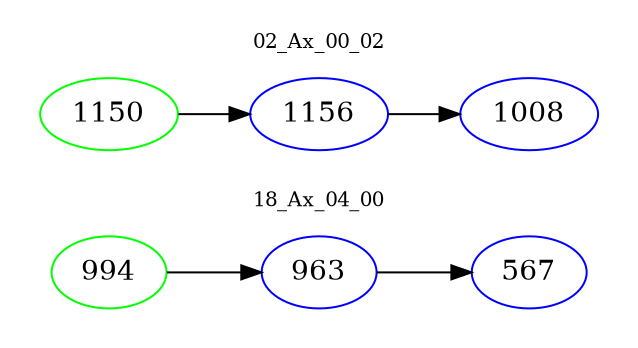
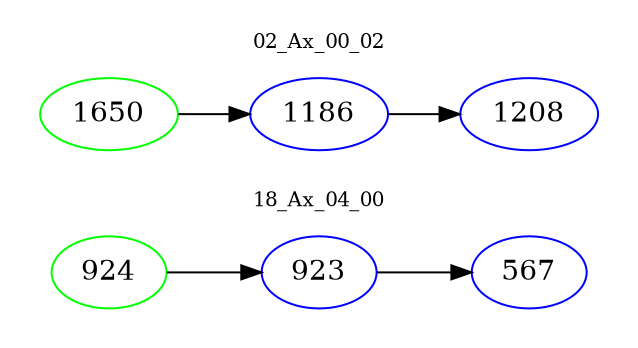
(109, 114) -> (109, 114)
(319, 114) -> (319, 114)
(529, 114) -> (529, 114)
(109, 272) -> (109, 272)
(319, 272) -> (319, 272)
